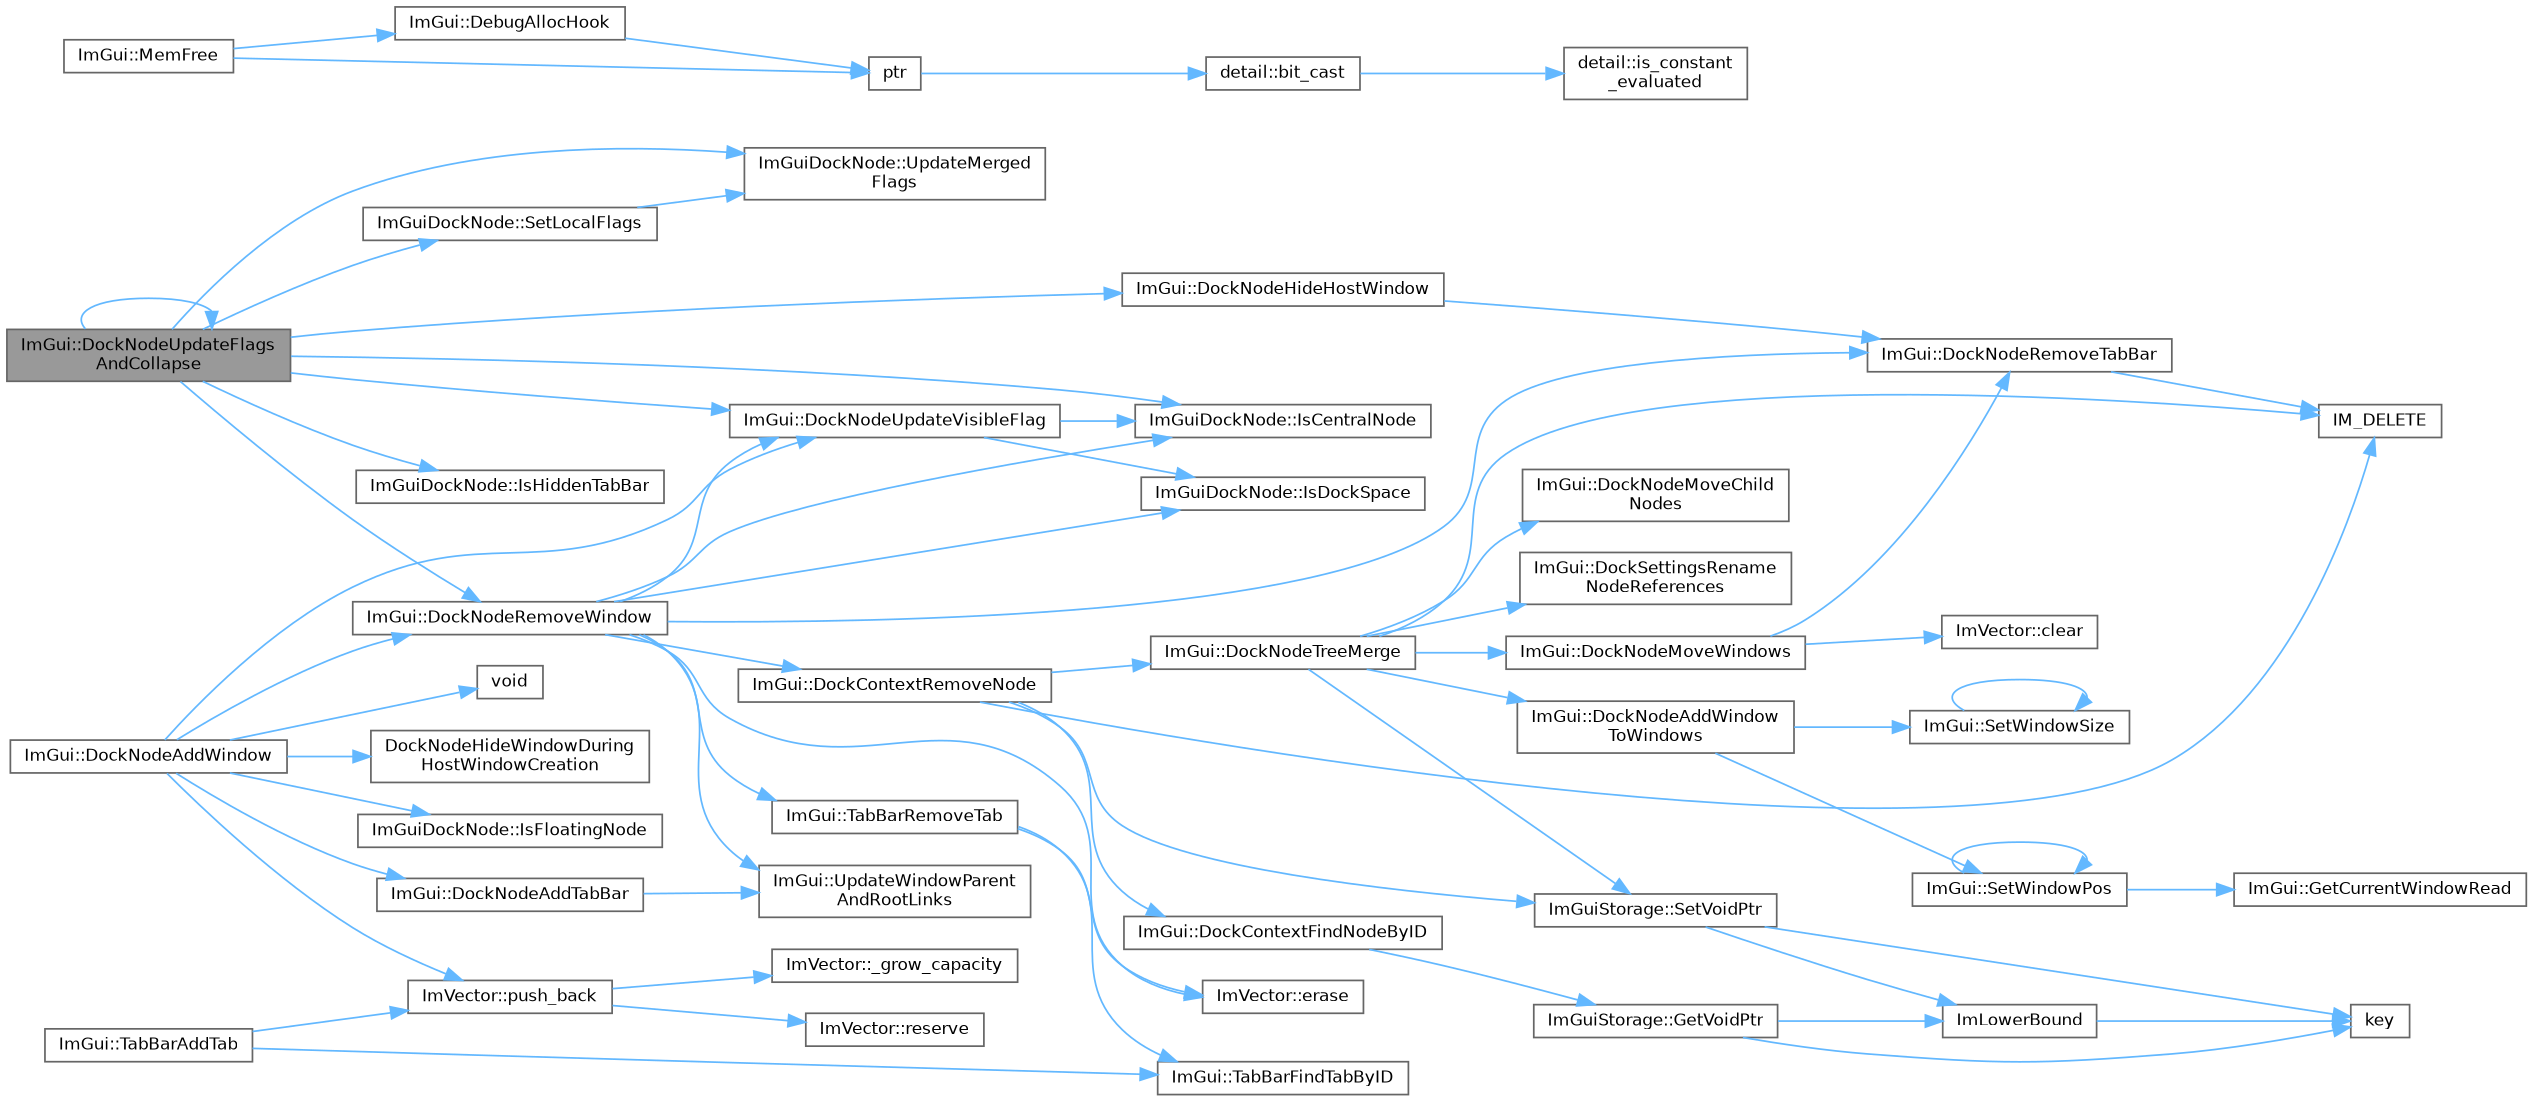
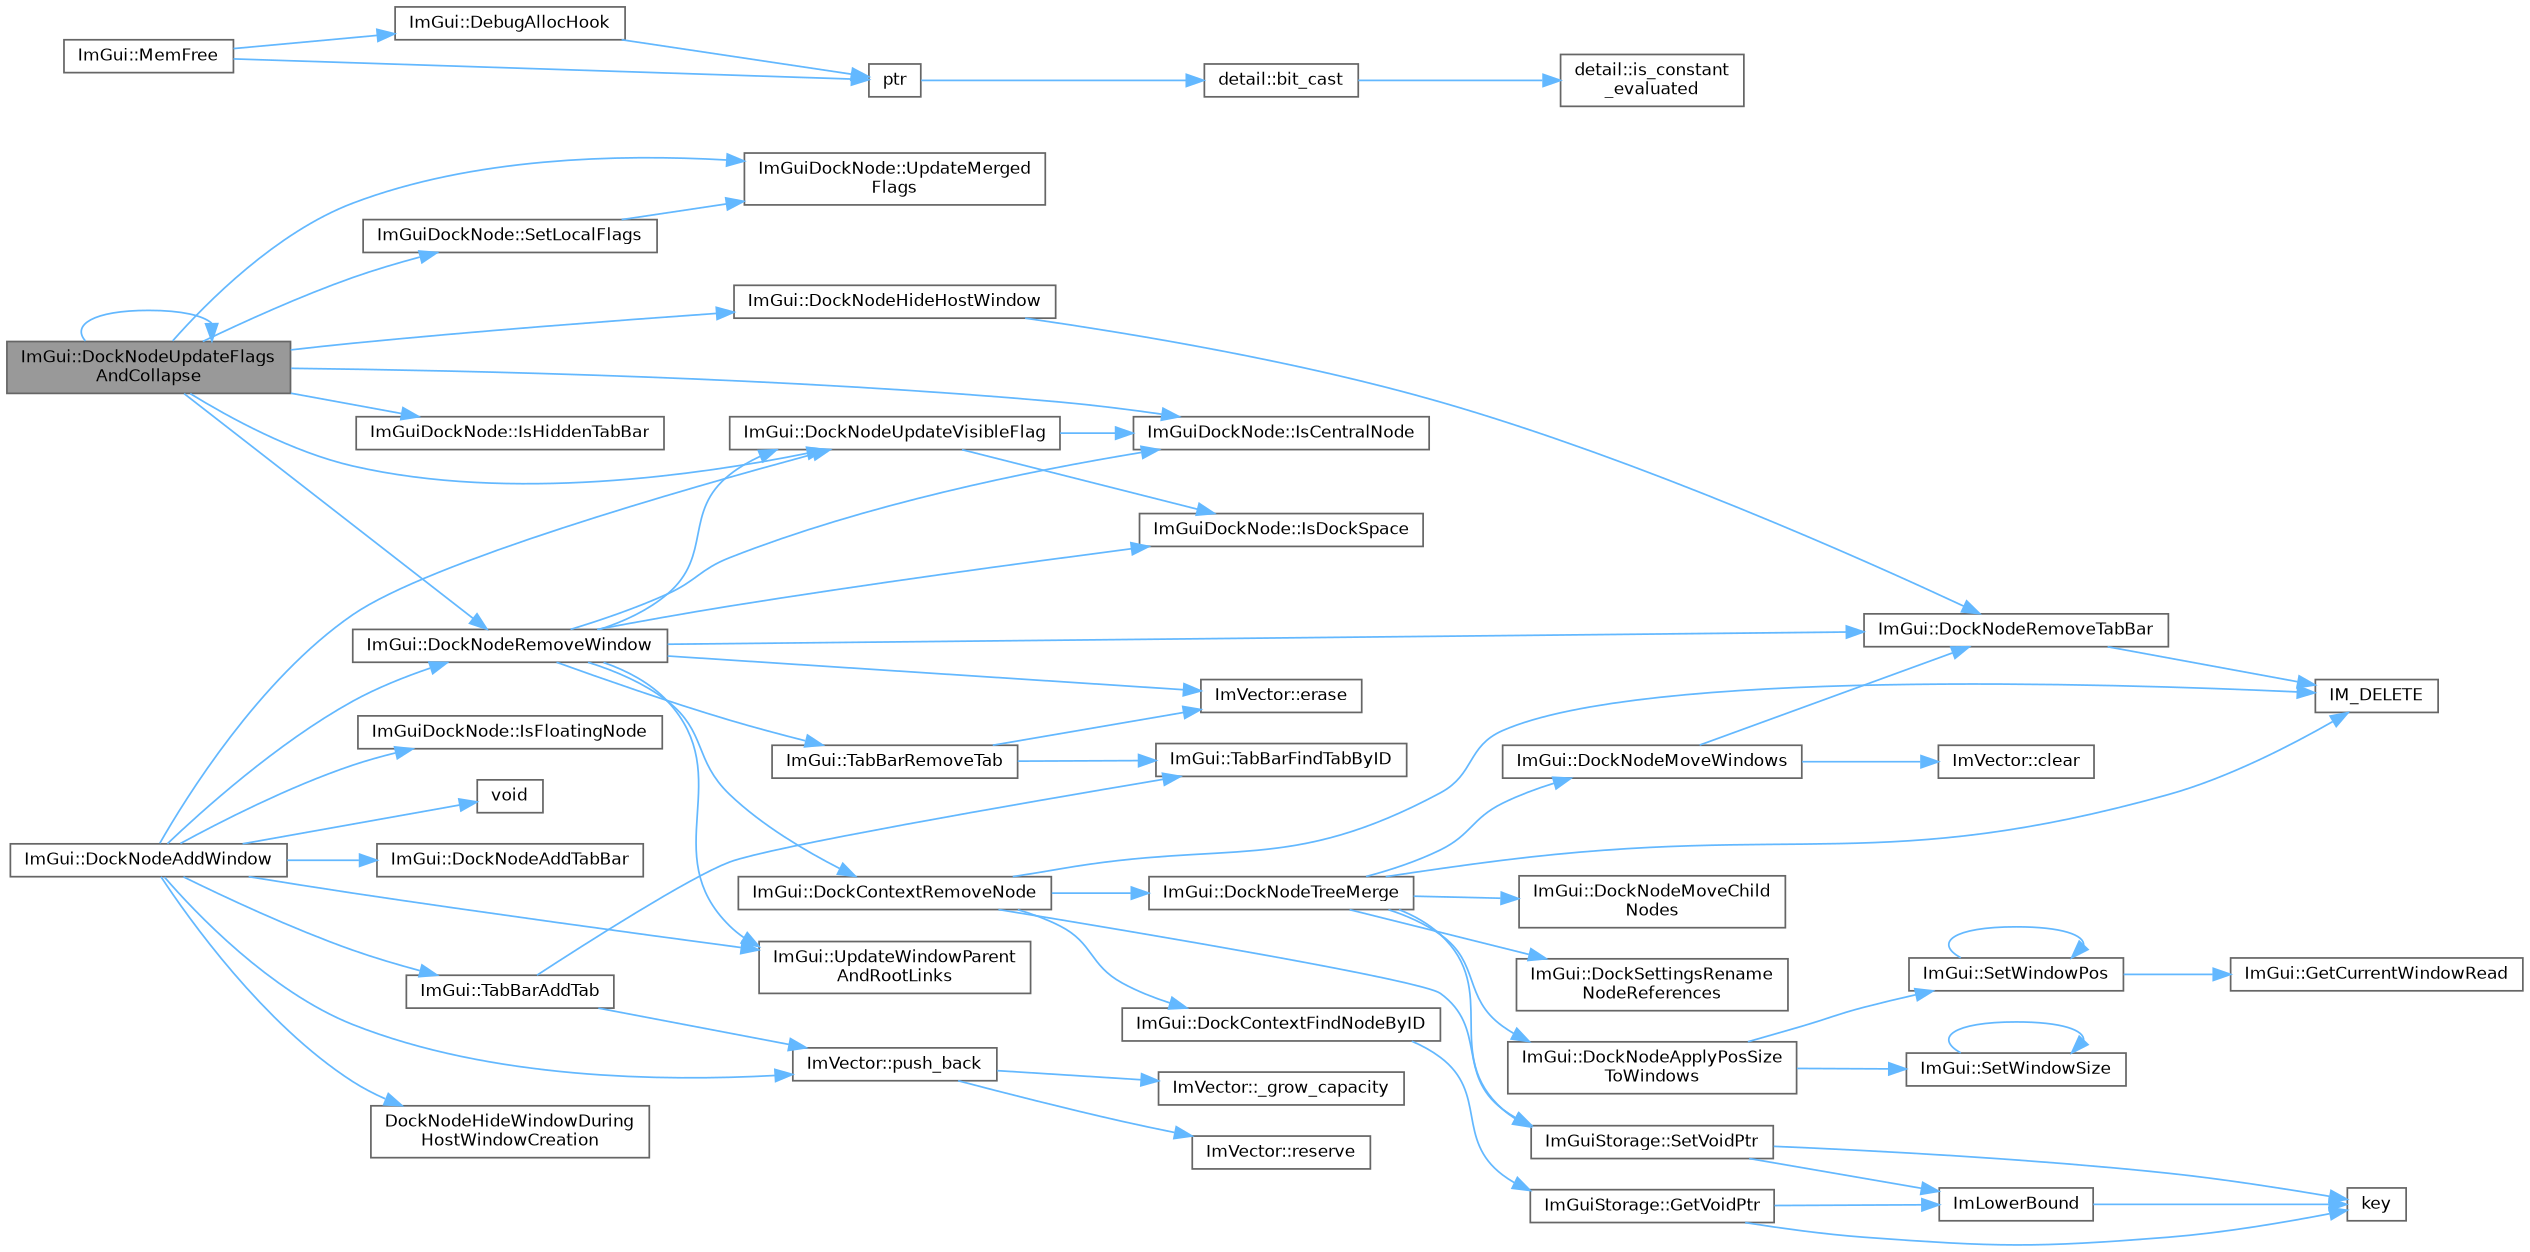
(1656, 727) -> (1652, 1068)
(692, 893) -> (495, 914)
none -> (299, 930)
